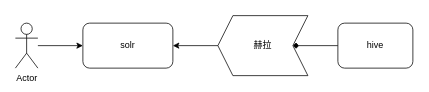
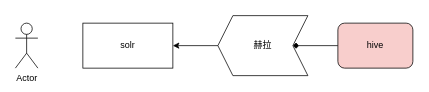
(58, 45) -> none
(128, 45) -> (128, 45)
(375, 45) -> (375, 45)
